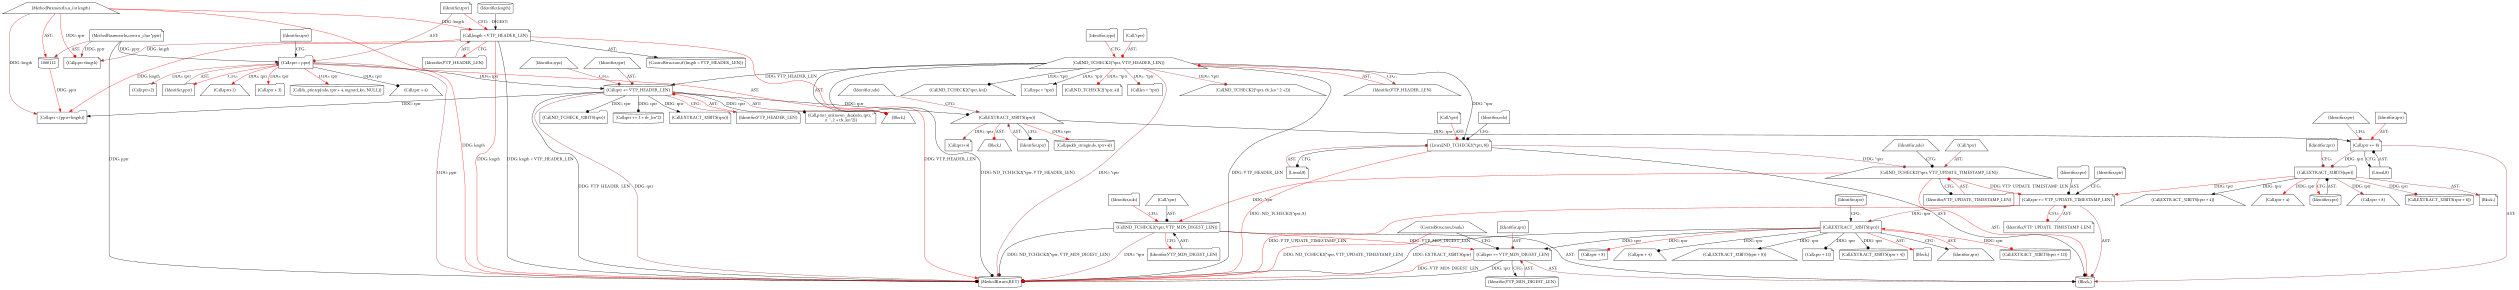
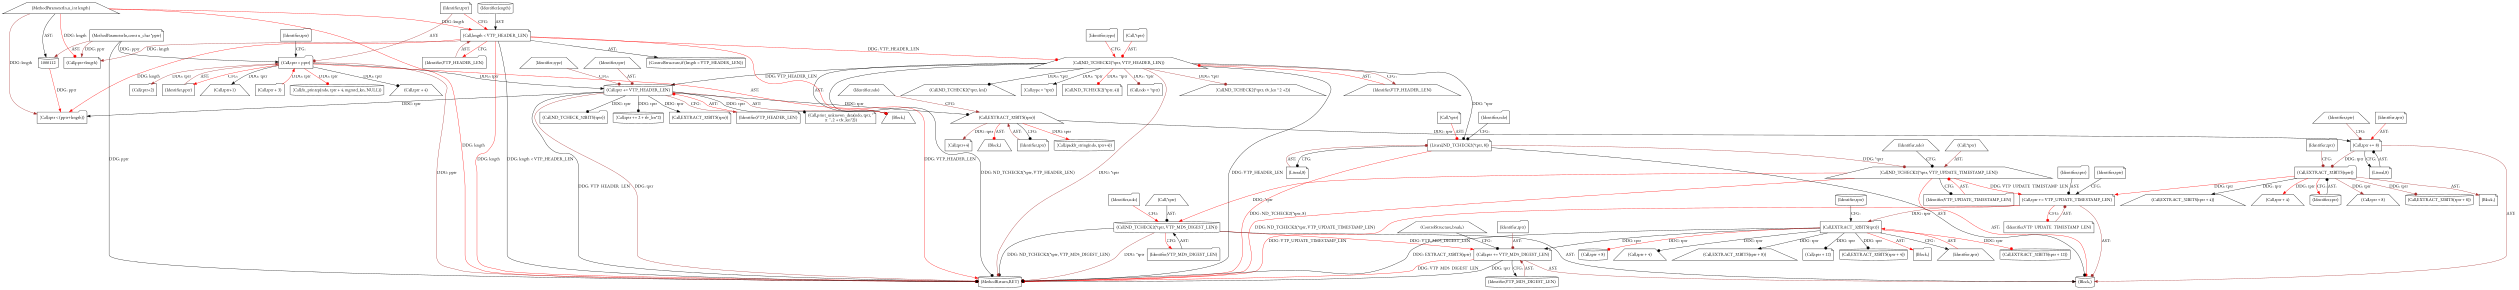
(501, 22) -> (501, 22)
(43, 32) -> (43, 32)
(75, 35) -> (75, 35)
none -> (793, 48)
(226, 69) -> (226, 69)
(255, 71) -> (255, 71)
(271, 73) -> (289, 79)
(315, 76) -> (315, 76)
(1145, 90) -> (1145, 90)
(1275, 264) -> (1418, 207)
